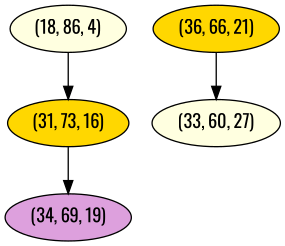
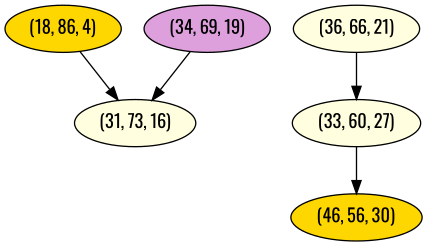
(68, 29) -> (63, 29)
(216, 29) -> (357, 29)
(68, 123) -> (135, 123)
(68, 164) -> (175, 71)
none -> (357, 217)
